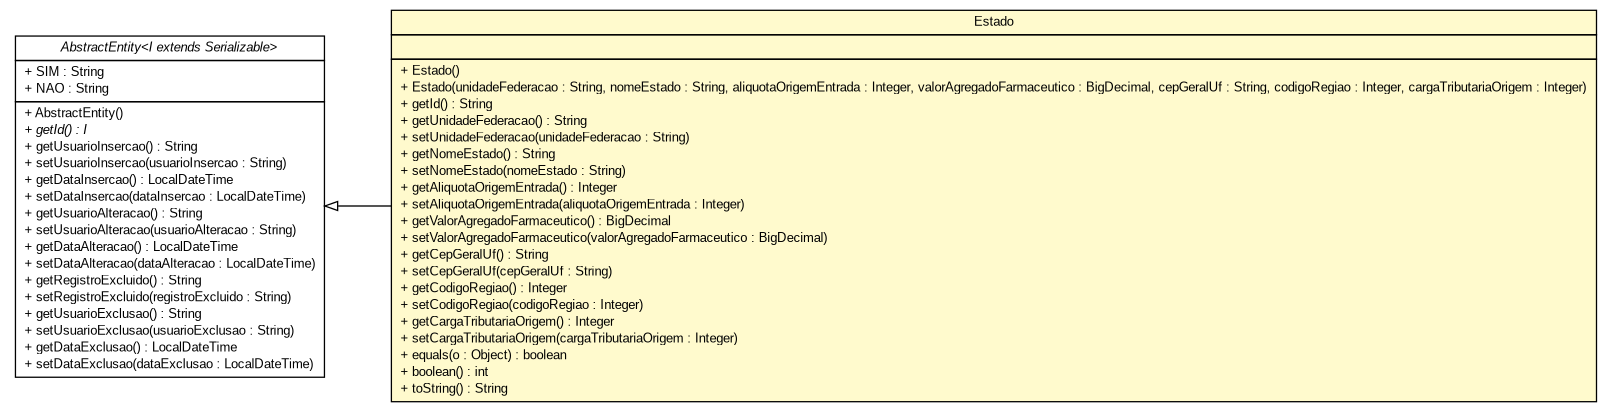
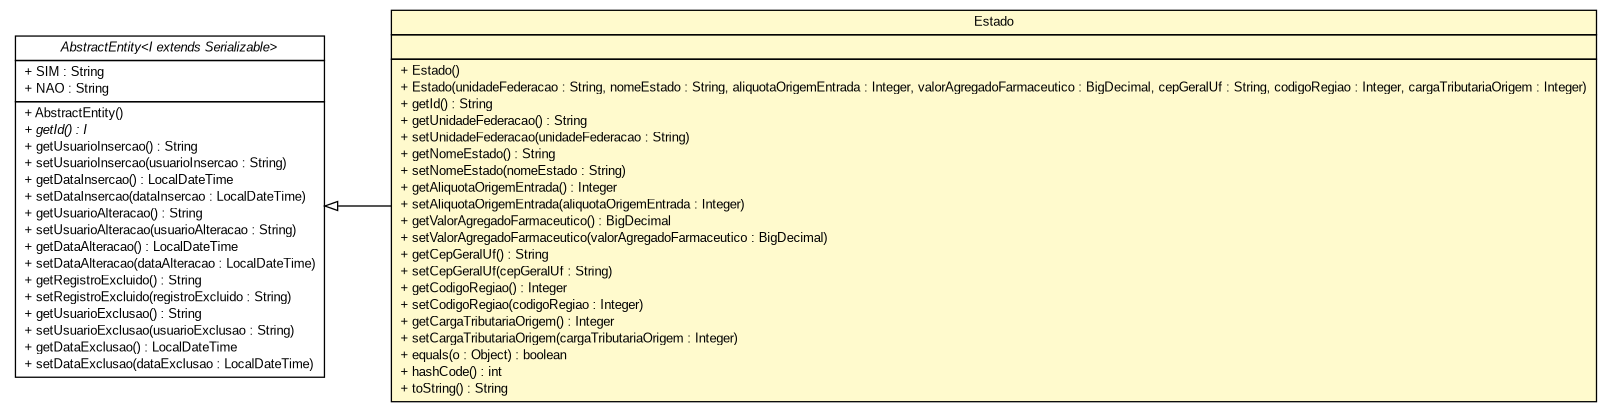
(445, 372) -> (451, 372)
